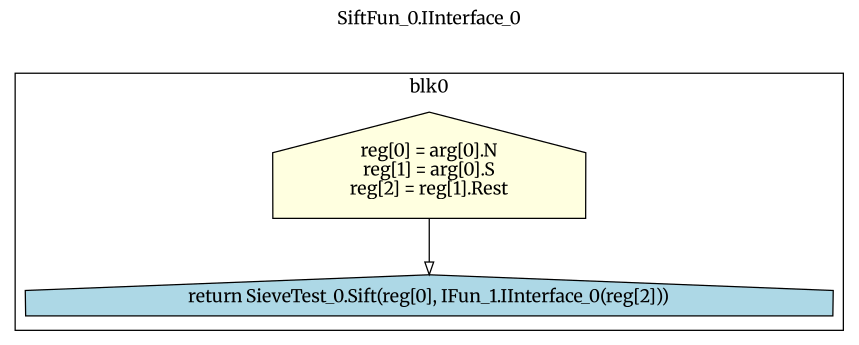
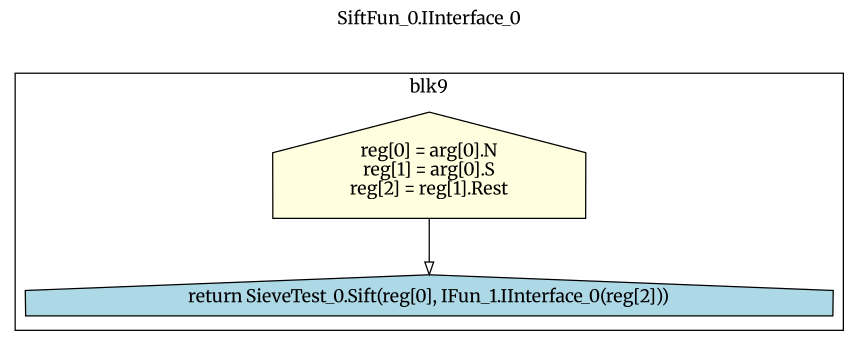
(429, 88) -> (429, 88)
